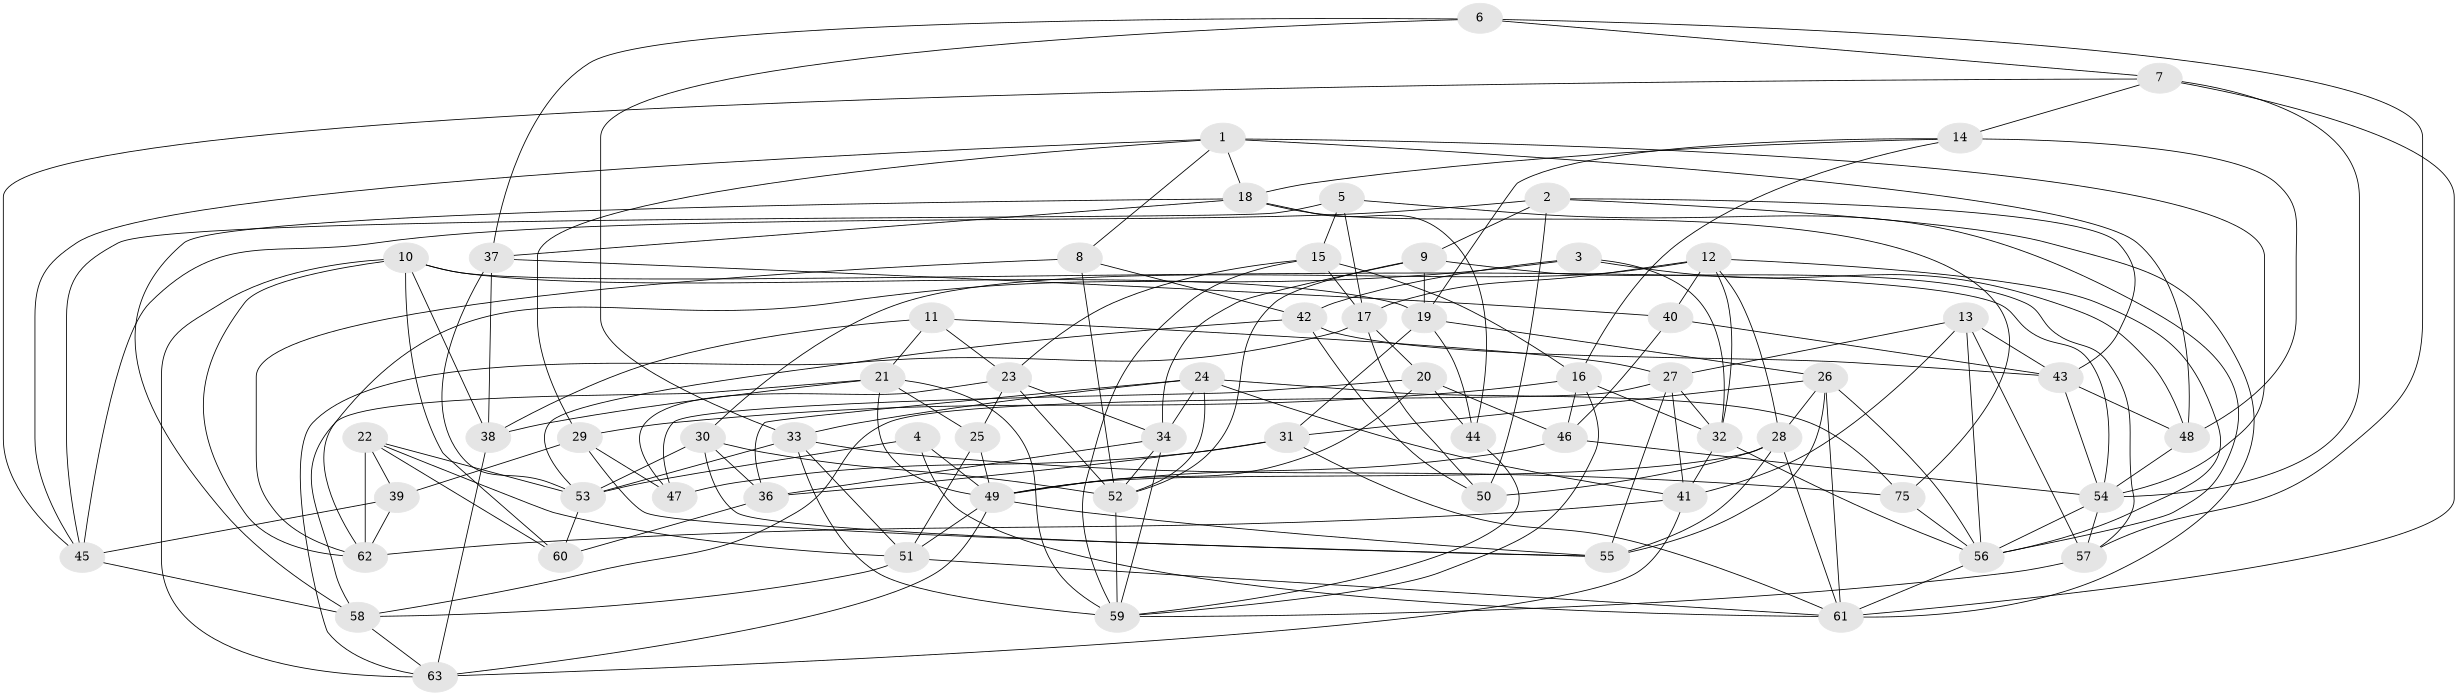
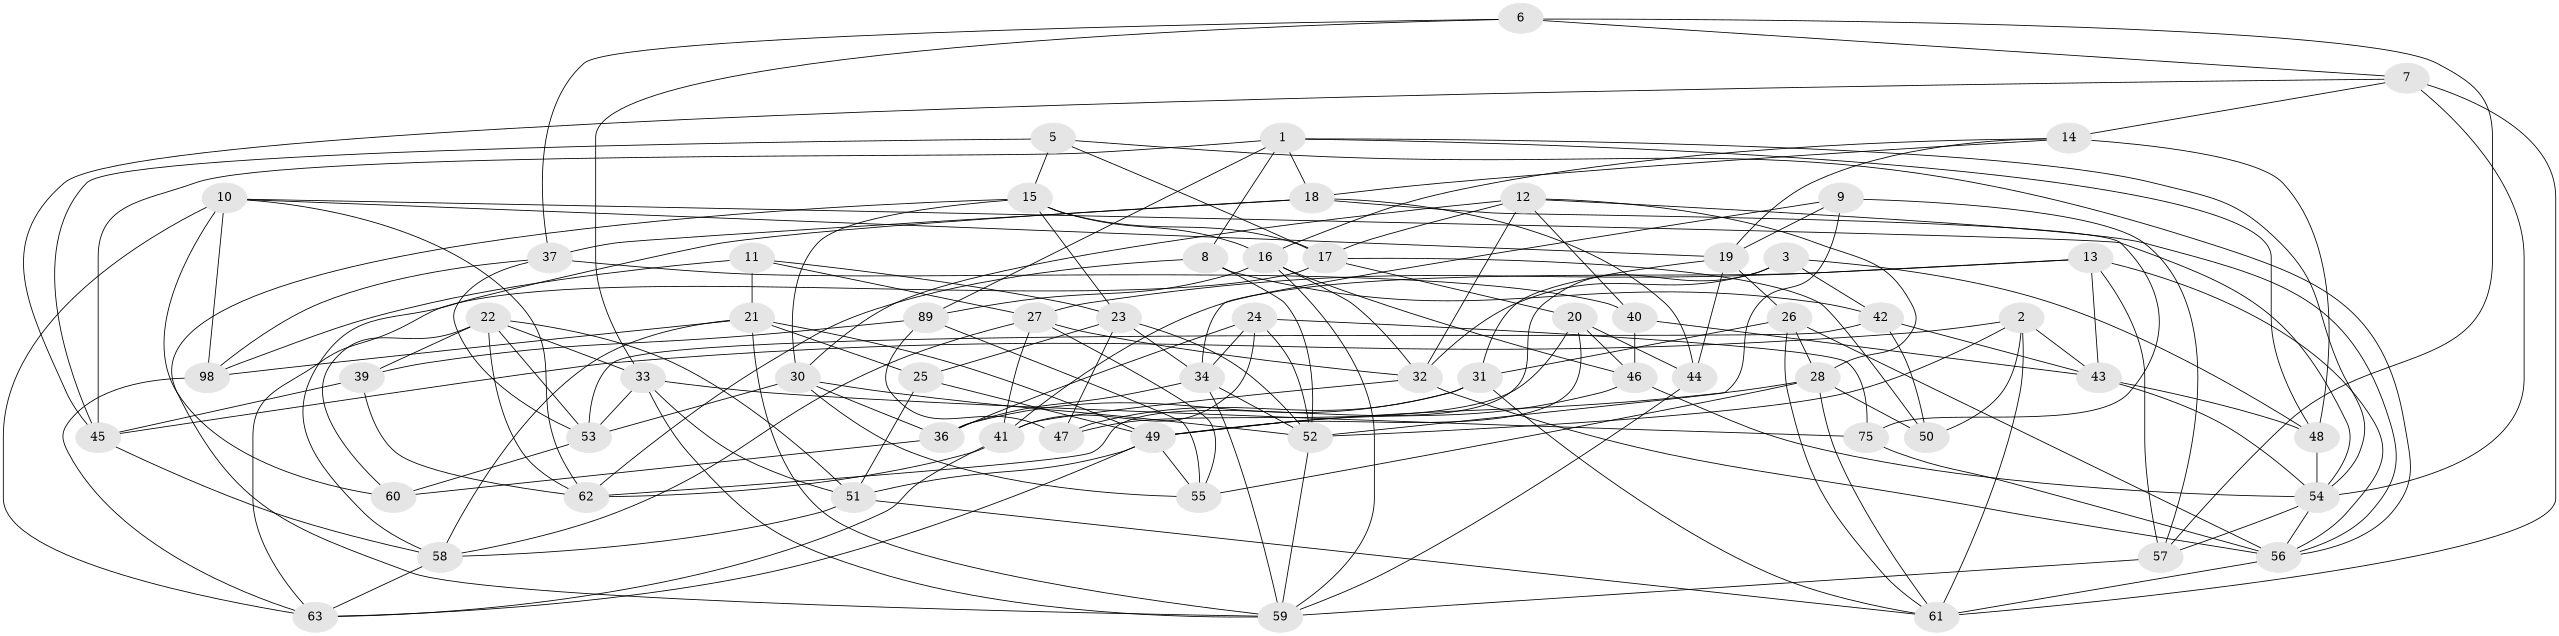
none -> (880, 218)
(1475, 233) -> (1676, 415)
(997, 402) -> (577, 352)
(488, 438) -> (207, 378)
(580, 438) -> (926, 318)
(918, 438) -> none
(1756, 504) -> none
